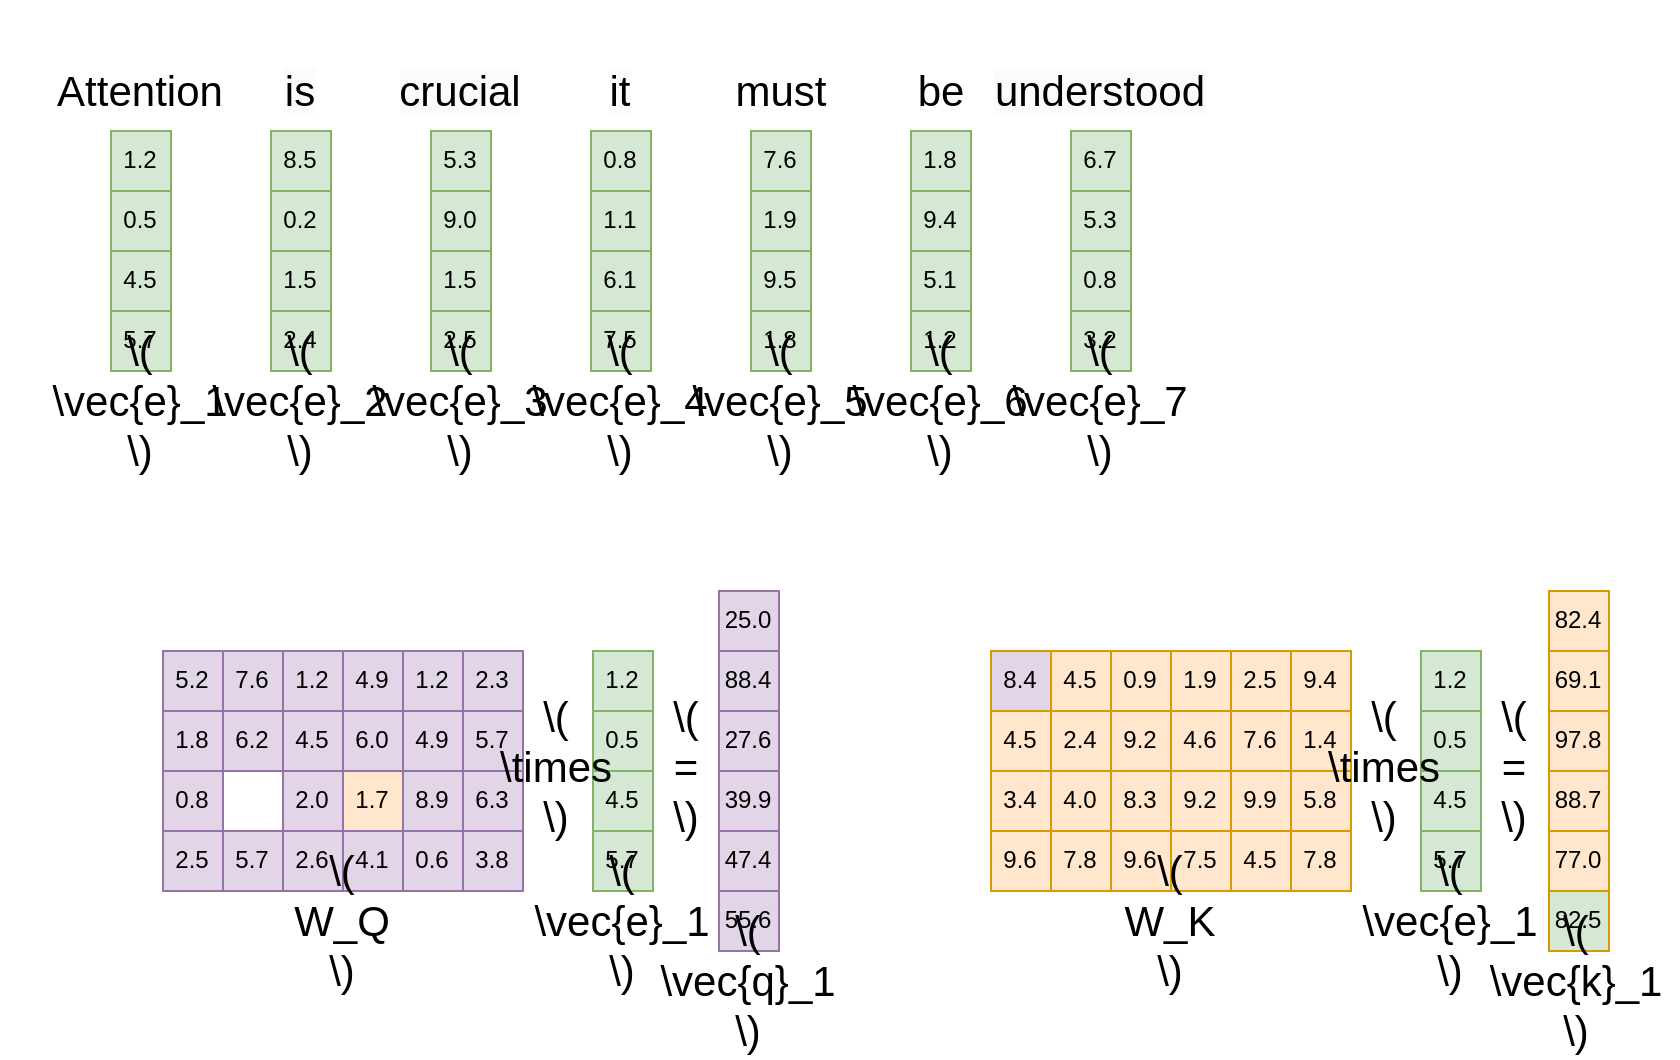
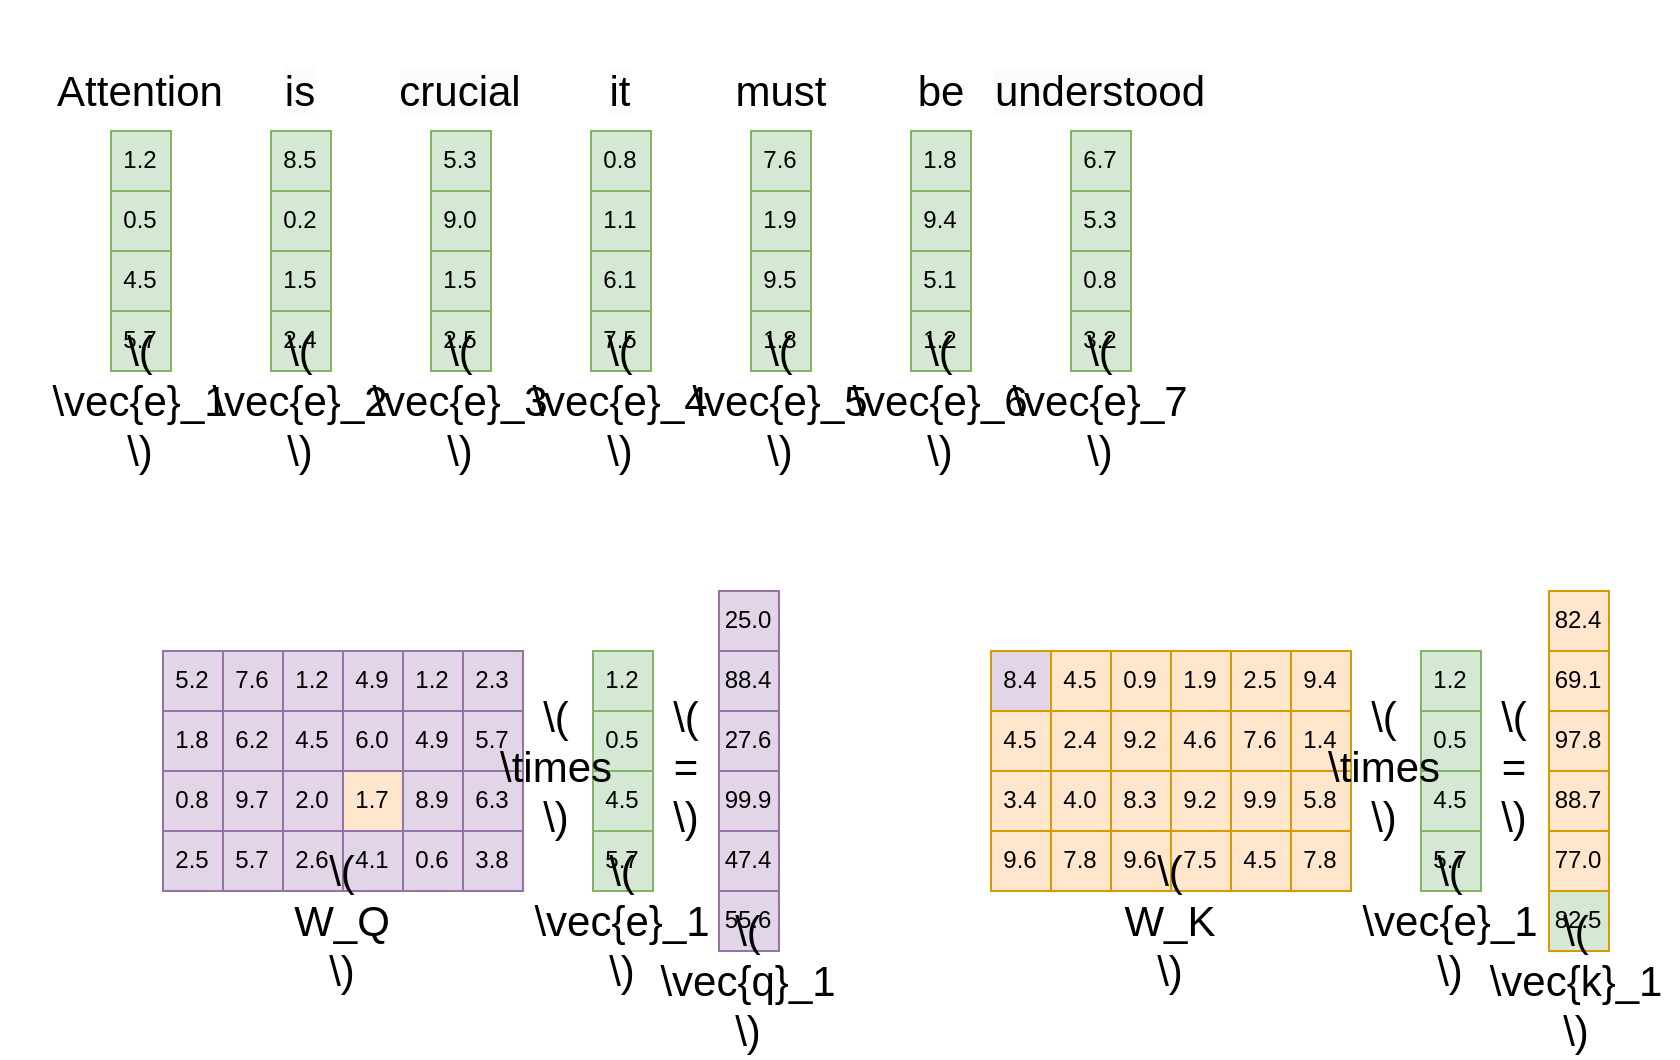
none -> (253, 801)
(749, 801) -> (749, 801)
